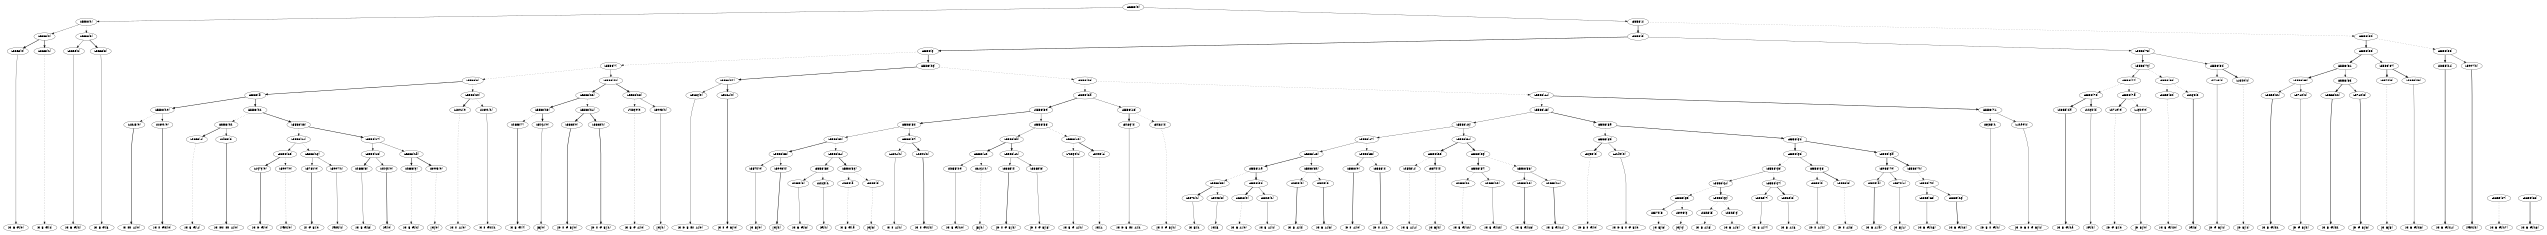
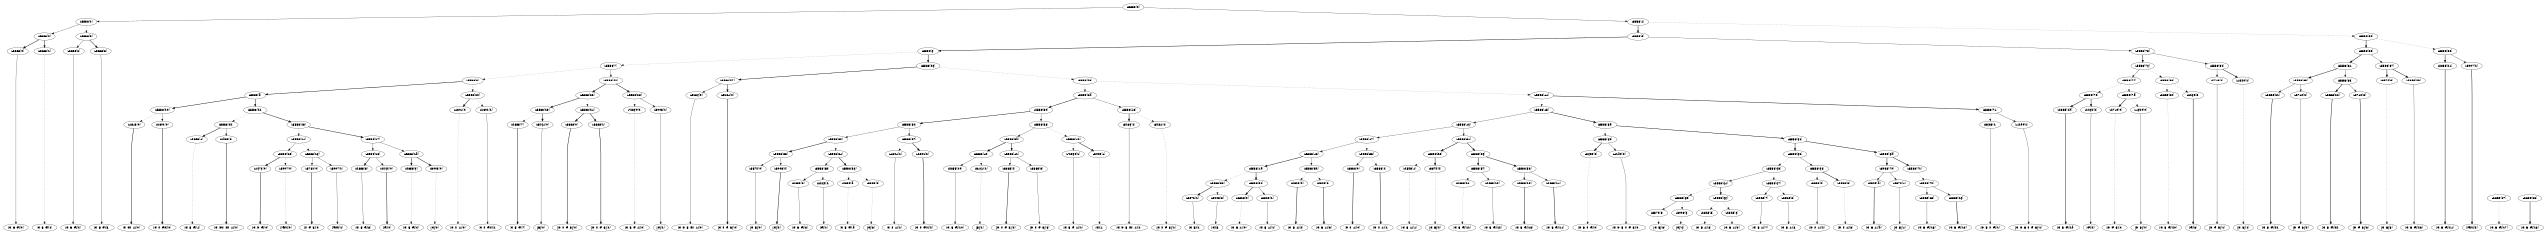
(1500, 161) -> (1500, 161)
(1780, 190) -> (1780, 190)
